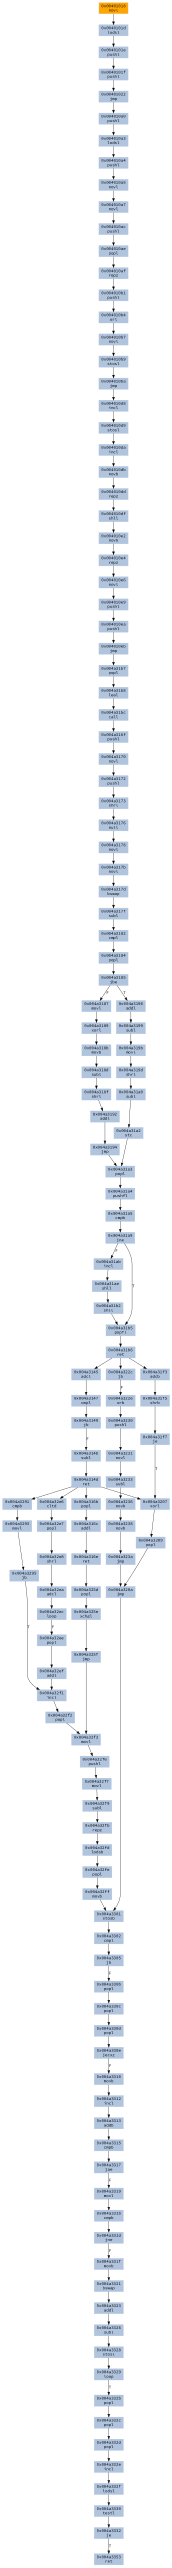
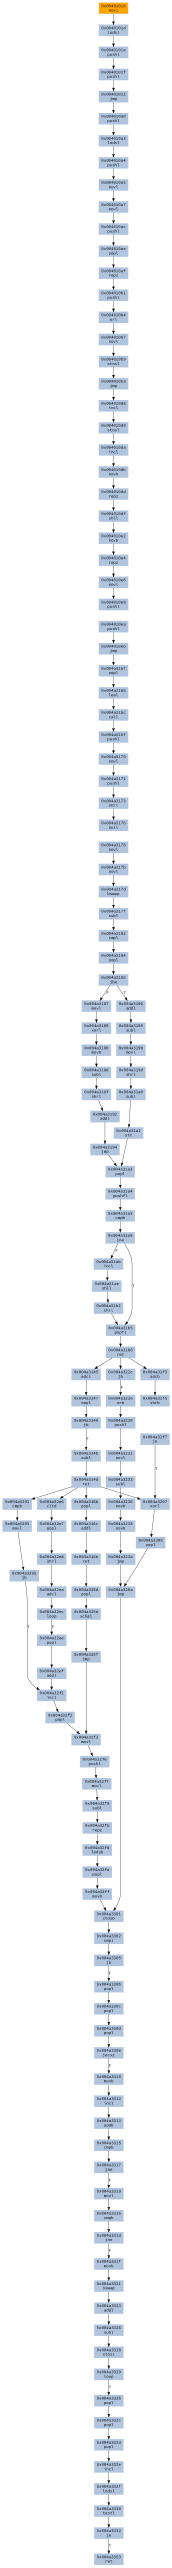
(114, 614) -> none
(114, 835) -> none
(155, 1419) -> none
